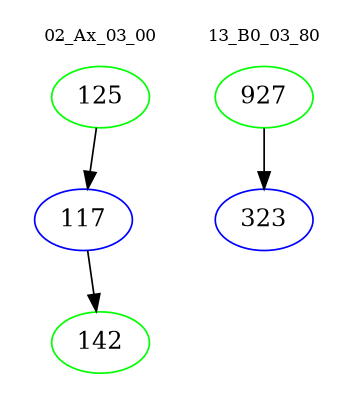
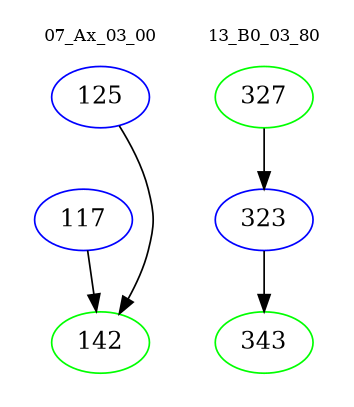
(101, 37) -> (101, 37)
(101, 97) -> (101, 97)
(264, 97) -> (264, 97)
(93, 150) -> (153, 211)
none -> (264, 343)
